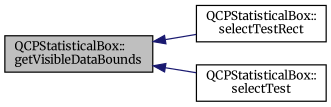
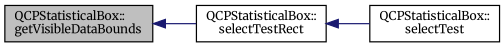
(181, 70) -> (354, 24)
